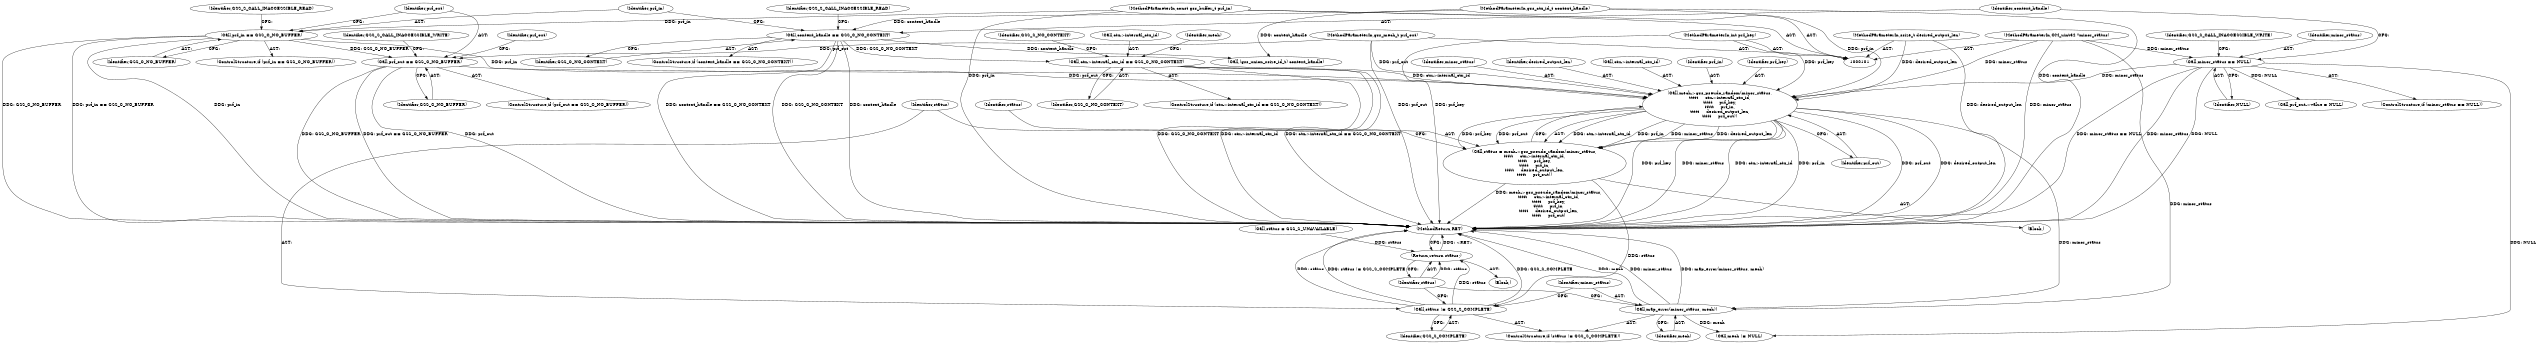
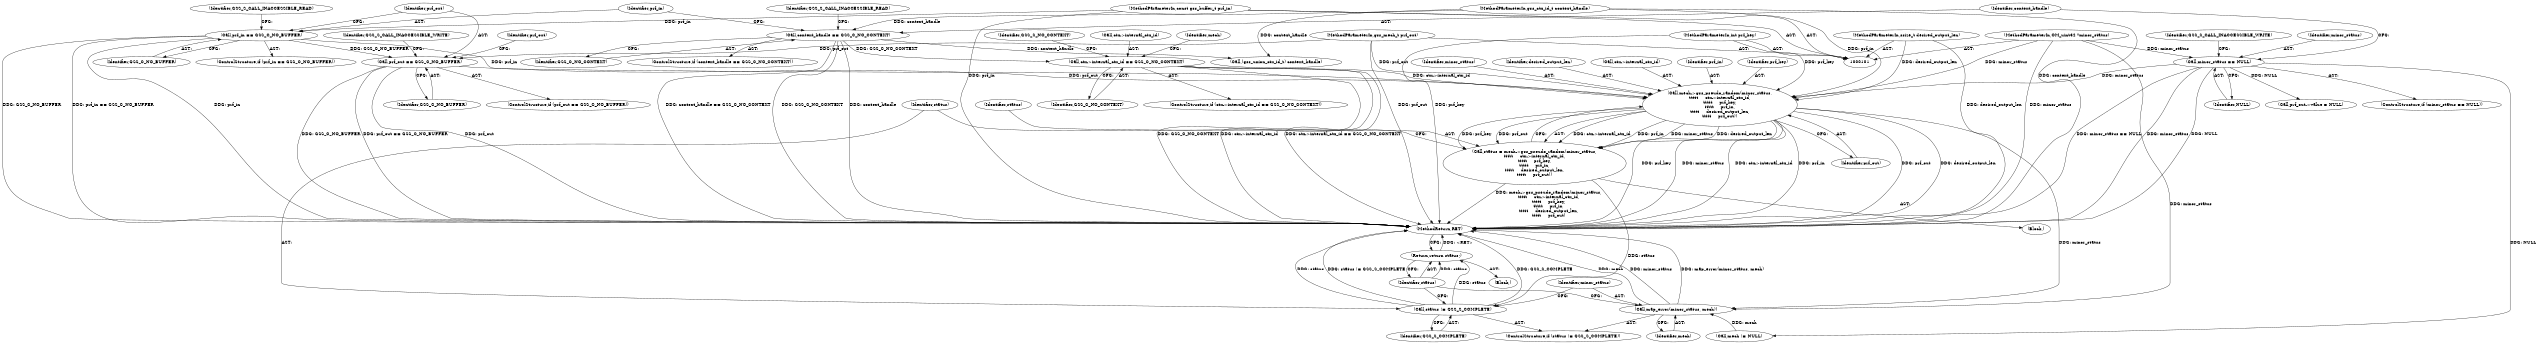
(1276, 62) -> (1276, 62)
(1296, 229) -> none
(1699, 325) -> (1726, 321)
